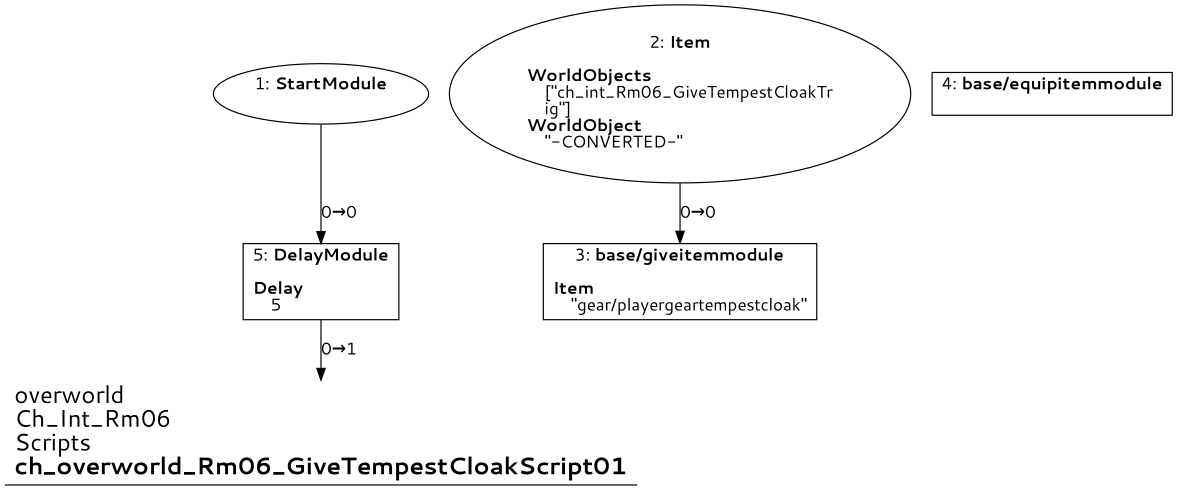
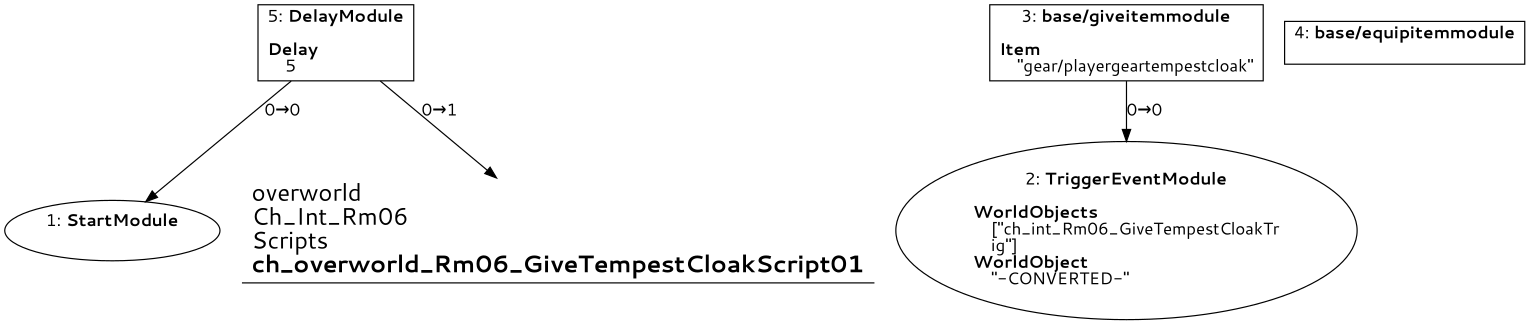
(690, 43) -> (1137, 179)
(321, 178) -> (223, 137)
(680, 207) -> (1126, 105)
